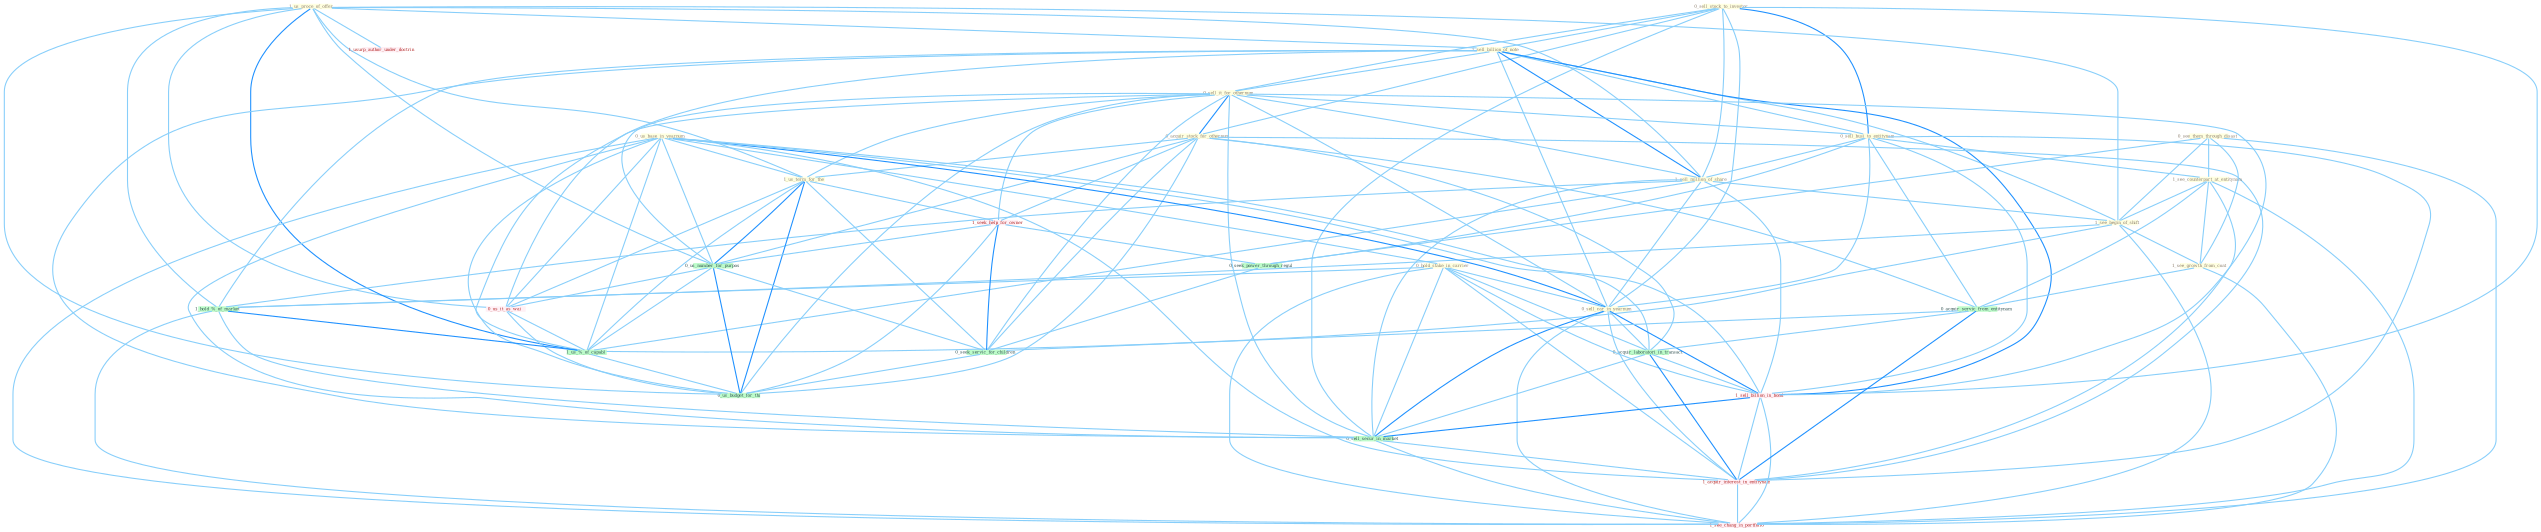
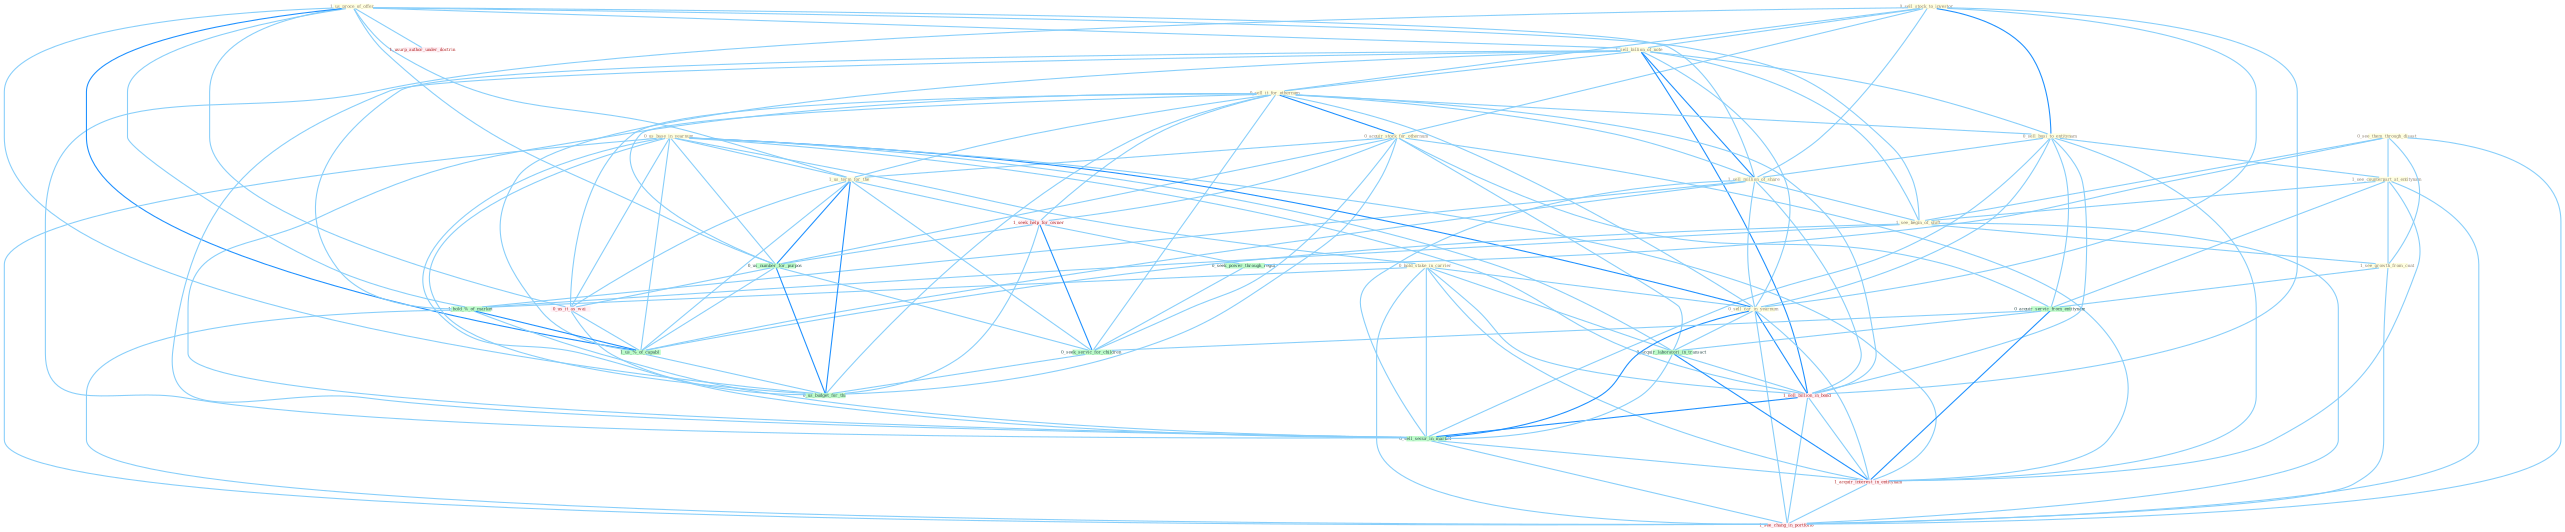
(1586, 213) -> (1715, 311)
